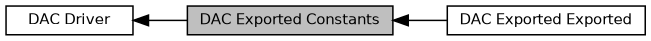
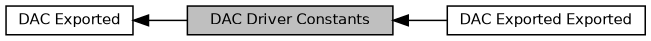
(70, 20) -> (70, 20)
(290, 20) -> (290, 20)
